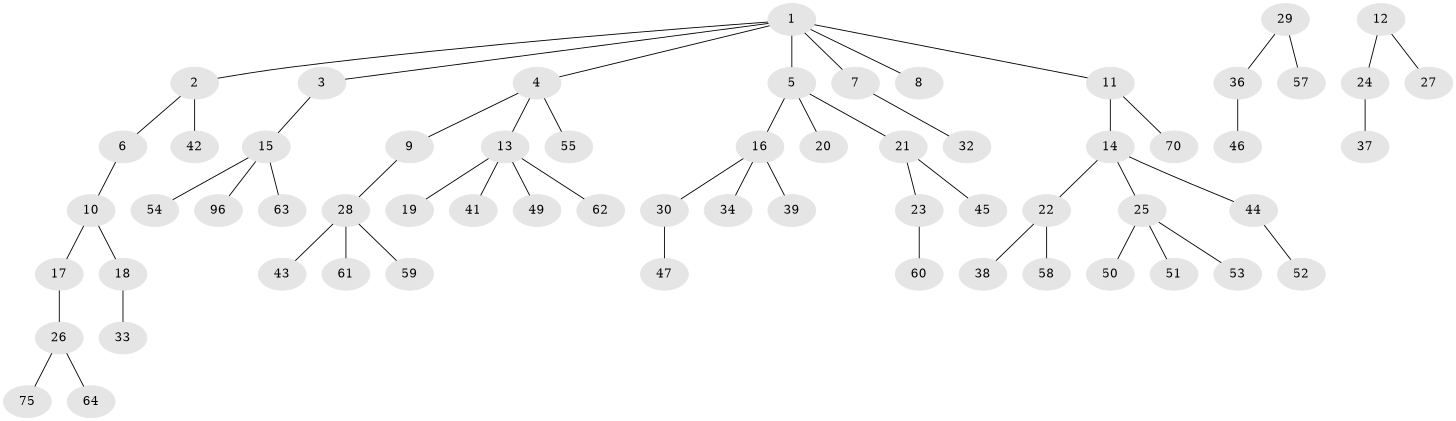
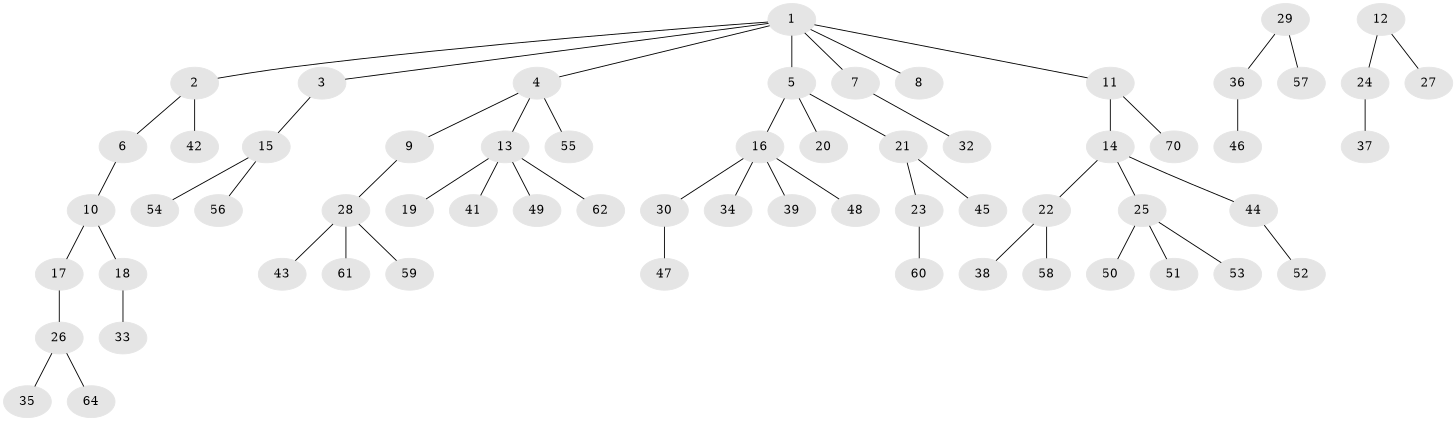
(219, 211) -> (219, 211)
(282, 211) -> none
none -> (856, 211)
(27, 402) -> (27, 402)
